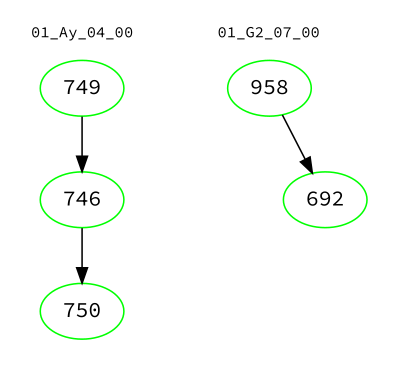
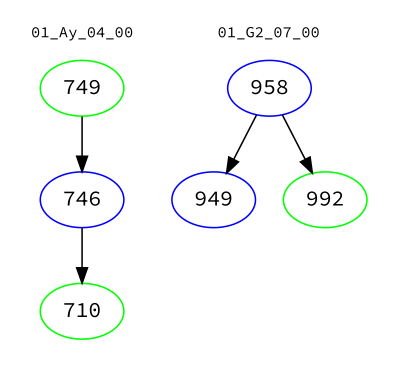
(269, 88) -> (269, 88)
(82, 200) -> (82, 200)
none -> (214, 200)
(325, 200) -> (325, 200)
(82, 311) -> (82, 311)
